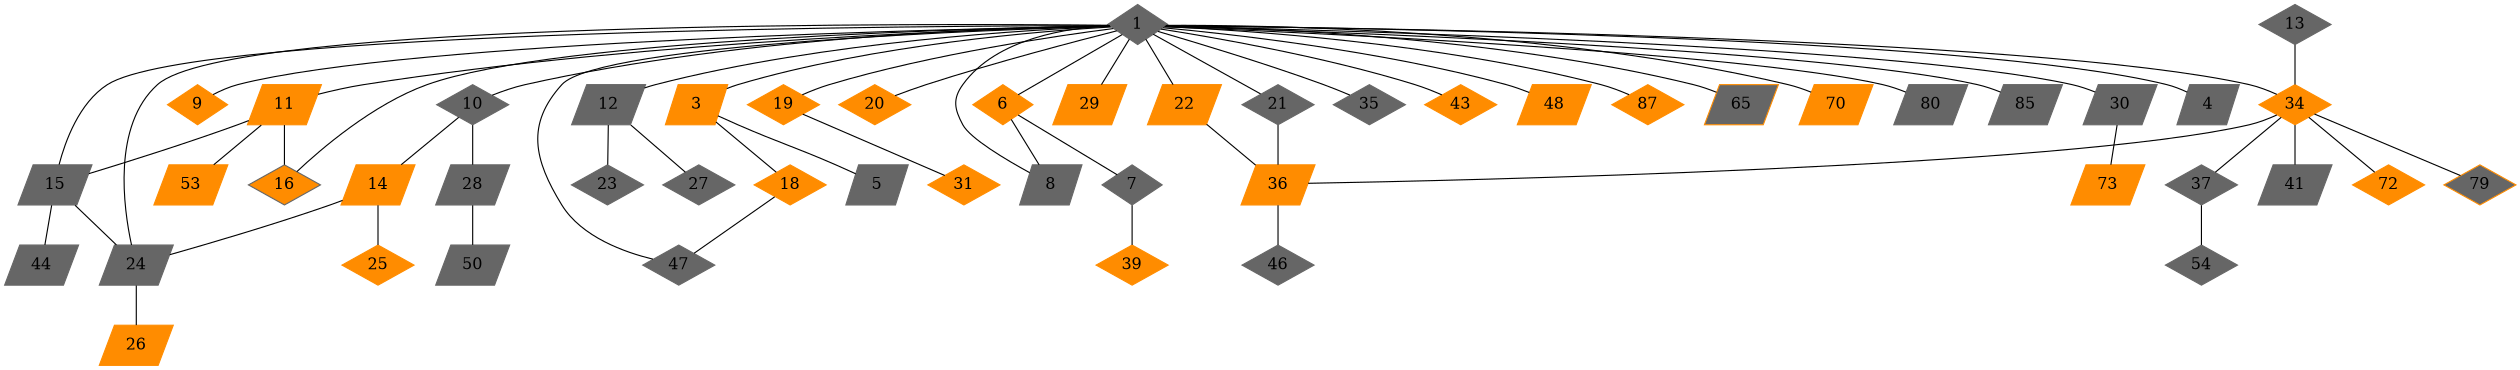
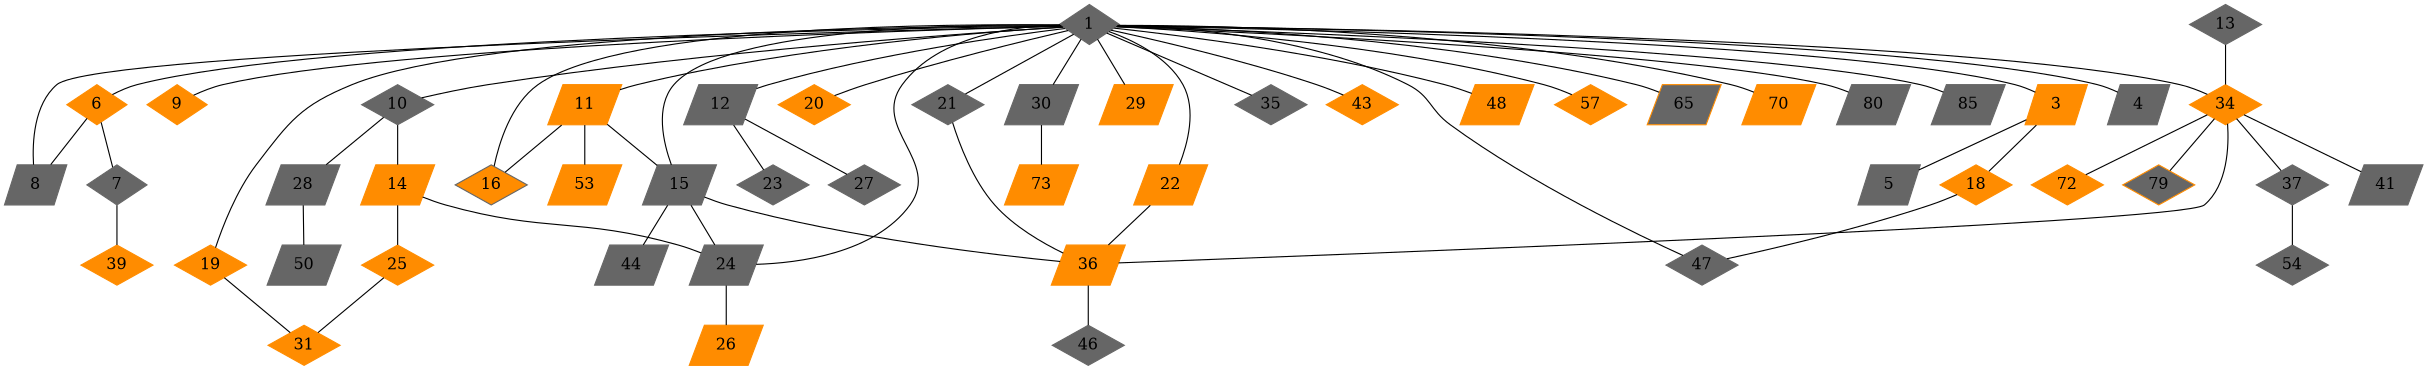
(1648, 105) -> (1591, 105)
none -> (890, 239)
none -> (351, 305)
